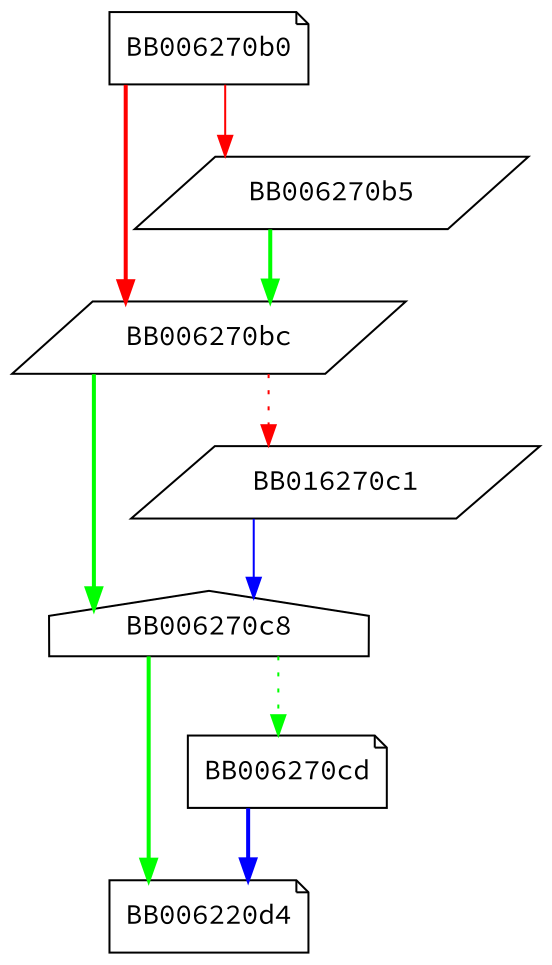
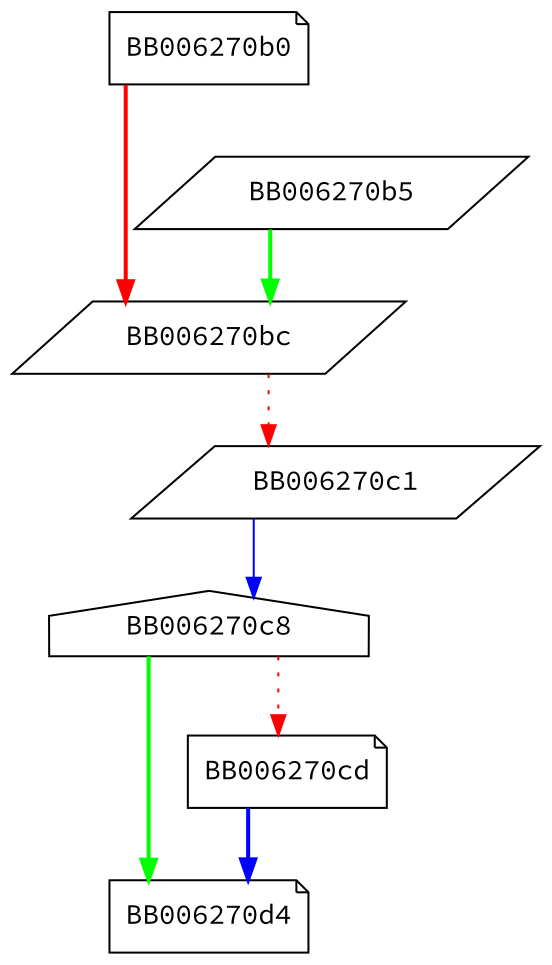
(225, 110) -> none
(94, 481) -> none
(336, 482) -> (336, 482)
(278, 686) -> (278, 686)
(209, 916) -> (209, 916)
